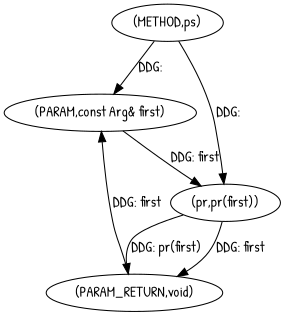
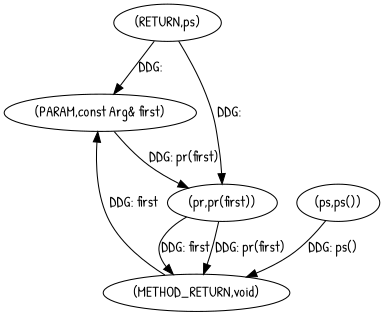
(168, 23) -> (168, 23)
(195, 158) -> (184, 158)
none -> (338, 203)
(134, 293) -> (197, 293)
